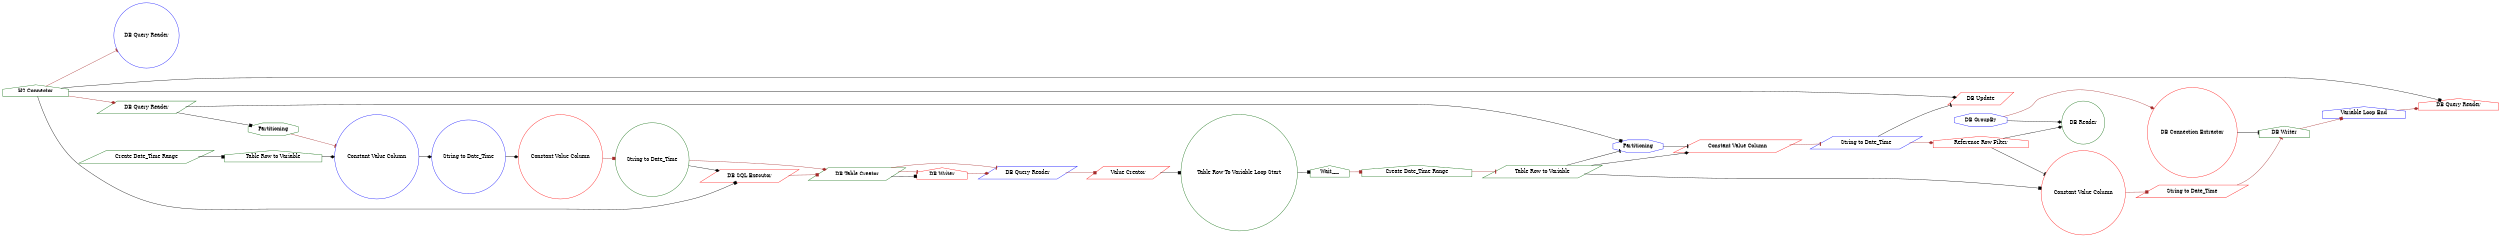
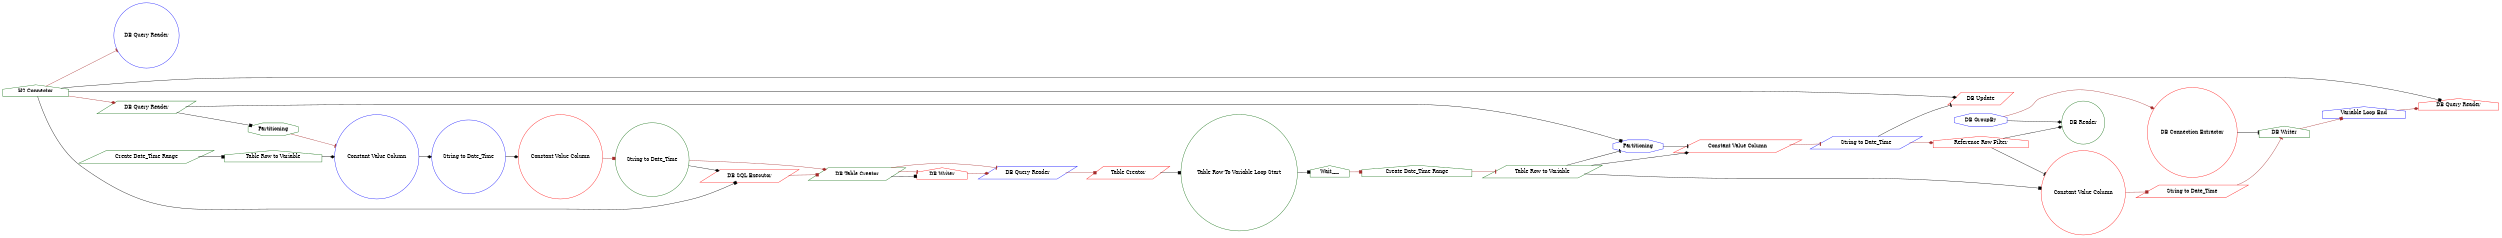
(1128, 173) -> (1128, 173)
